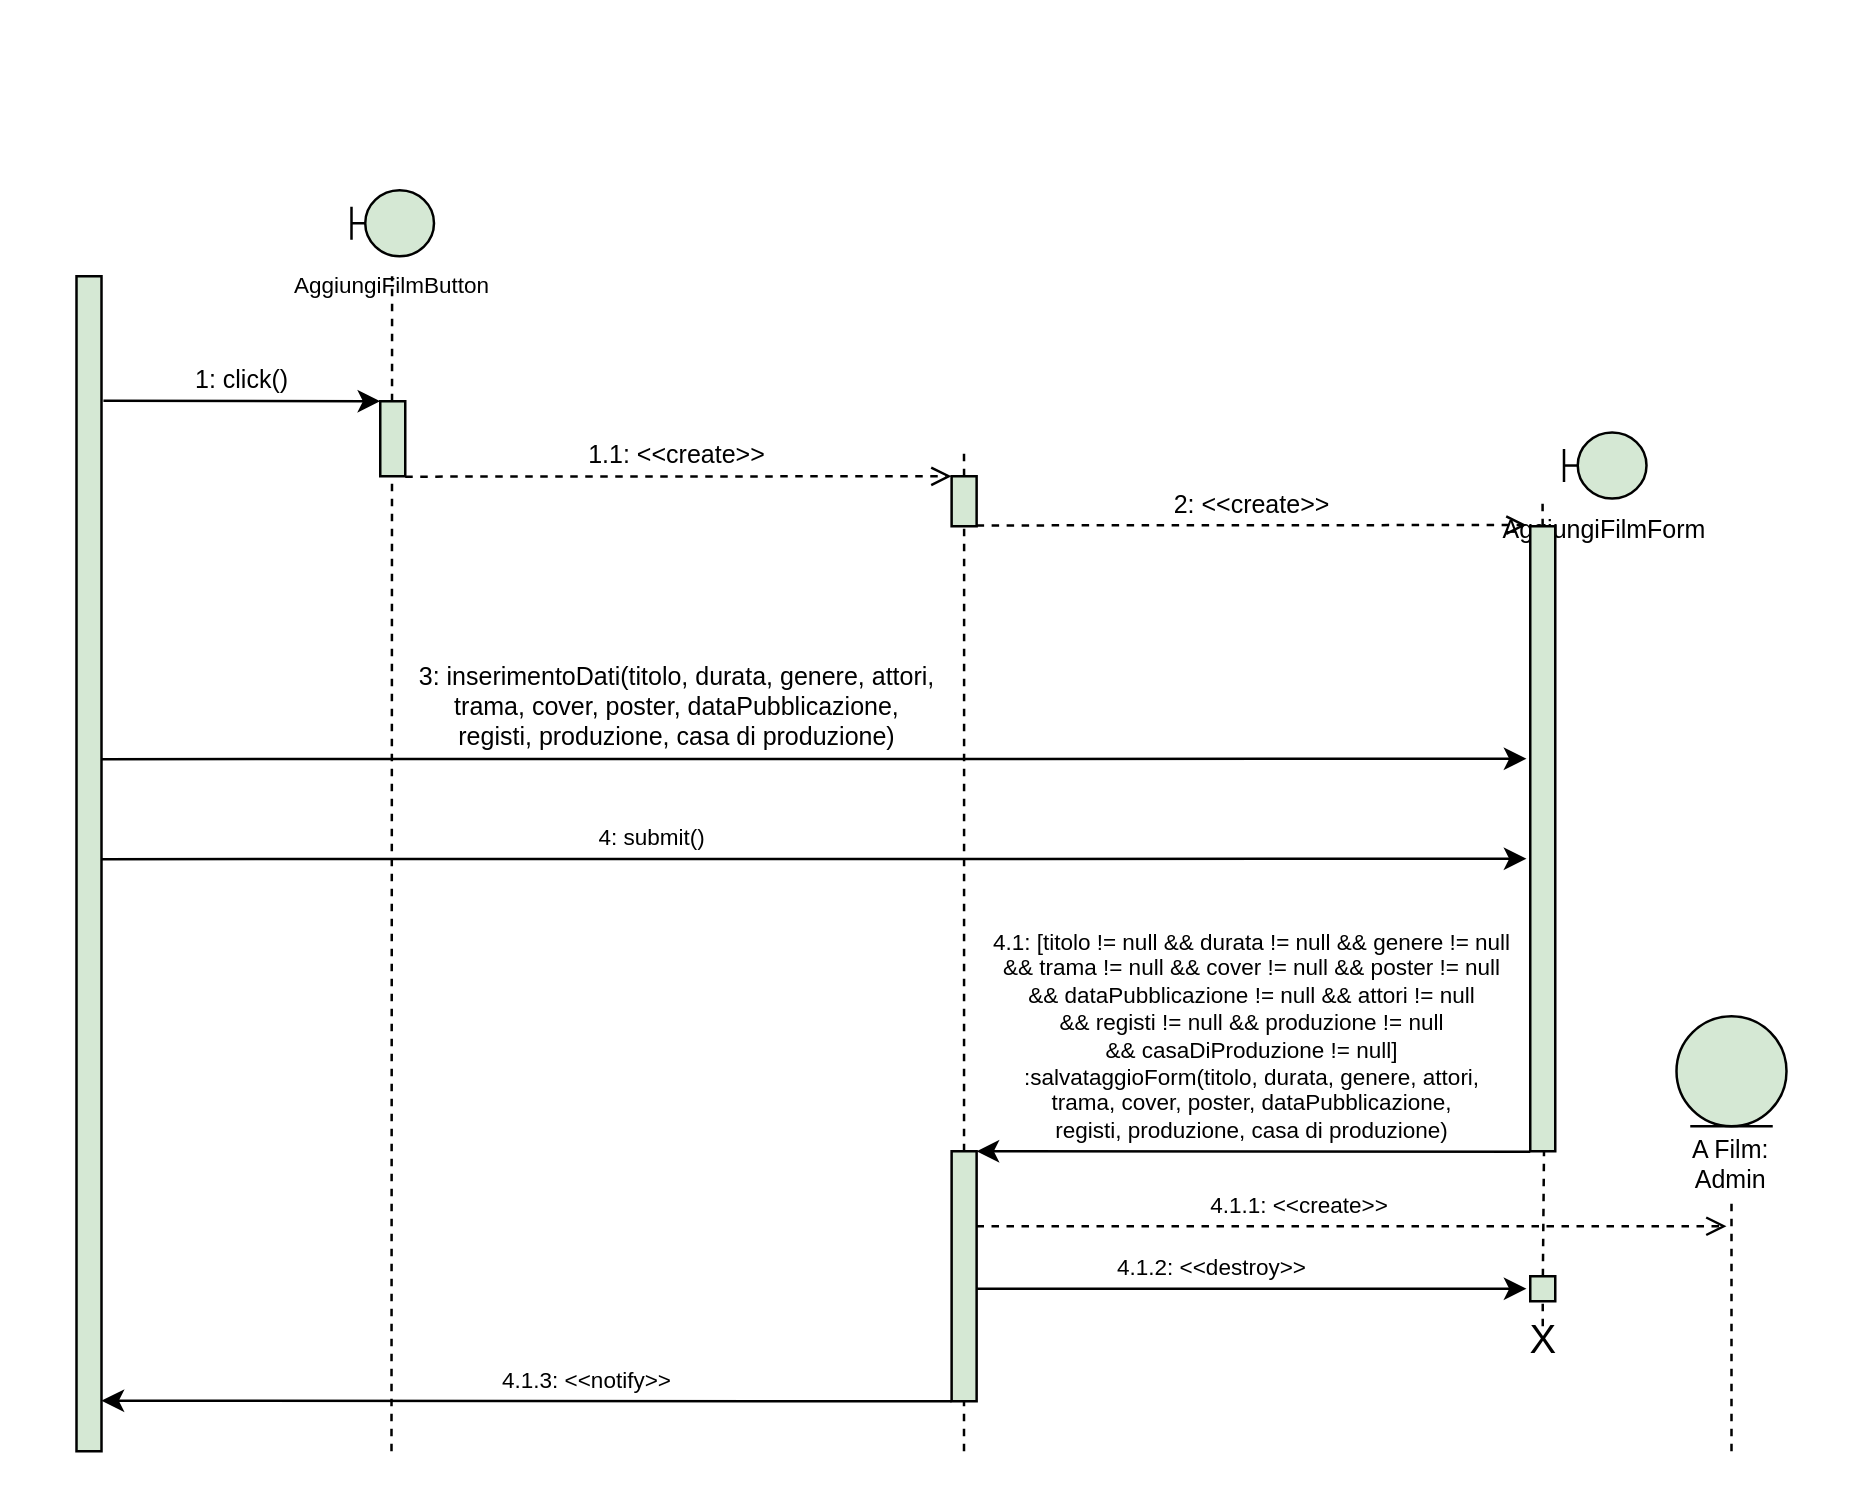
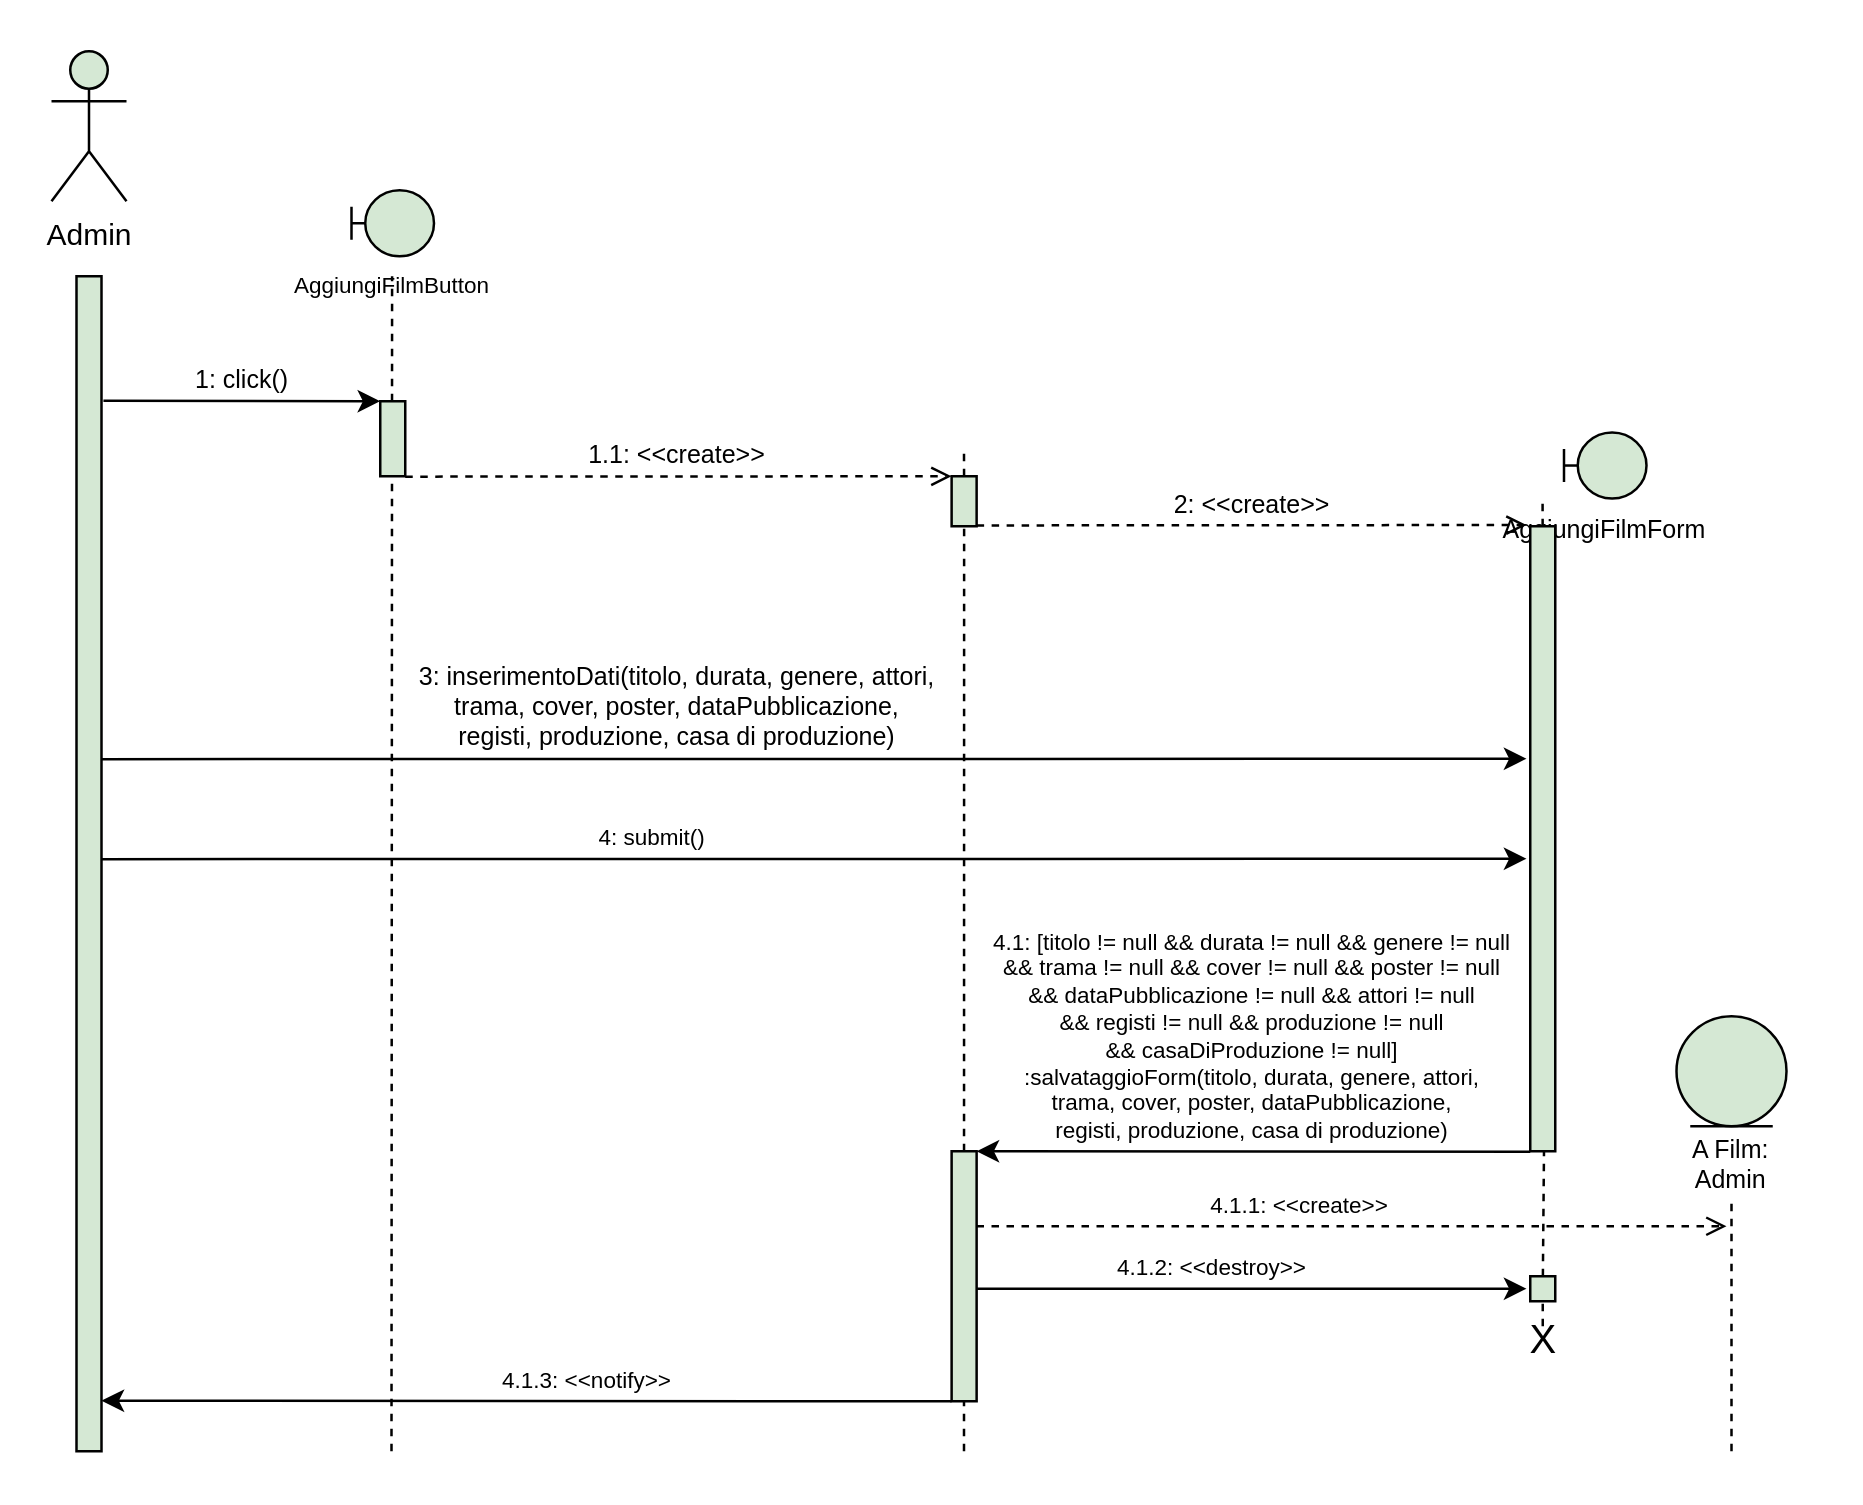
none -> (89, 126)
